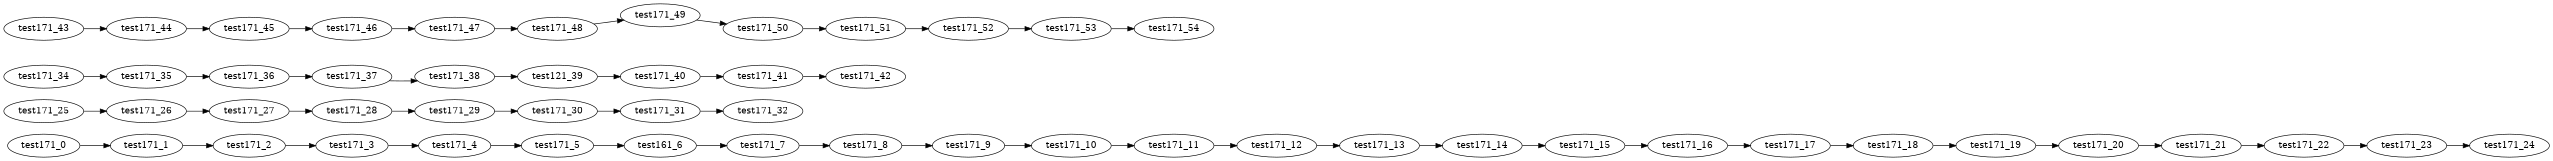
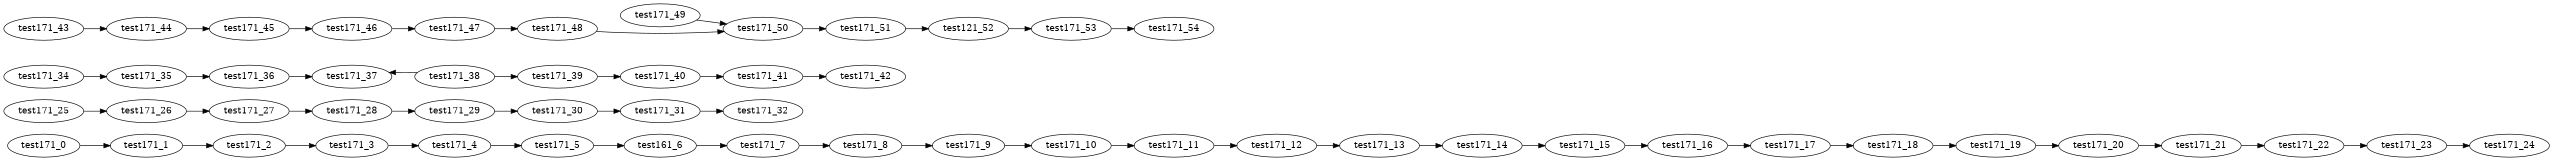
(606, 22) -> (657, 33)
(968, 29) -> (968, 29)
(557, 77) -> (557, 77)
(400, 81) -> (407, 72)
